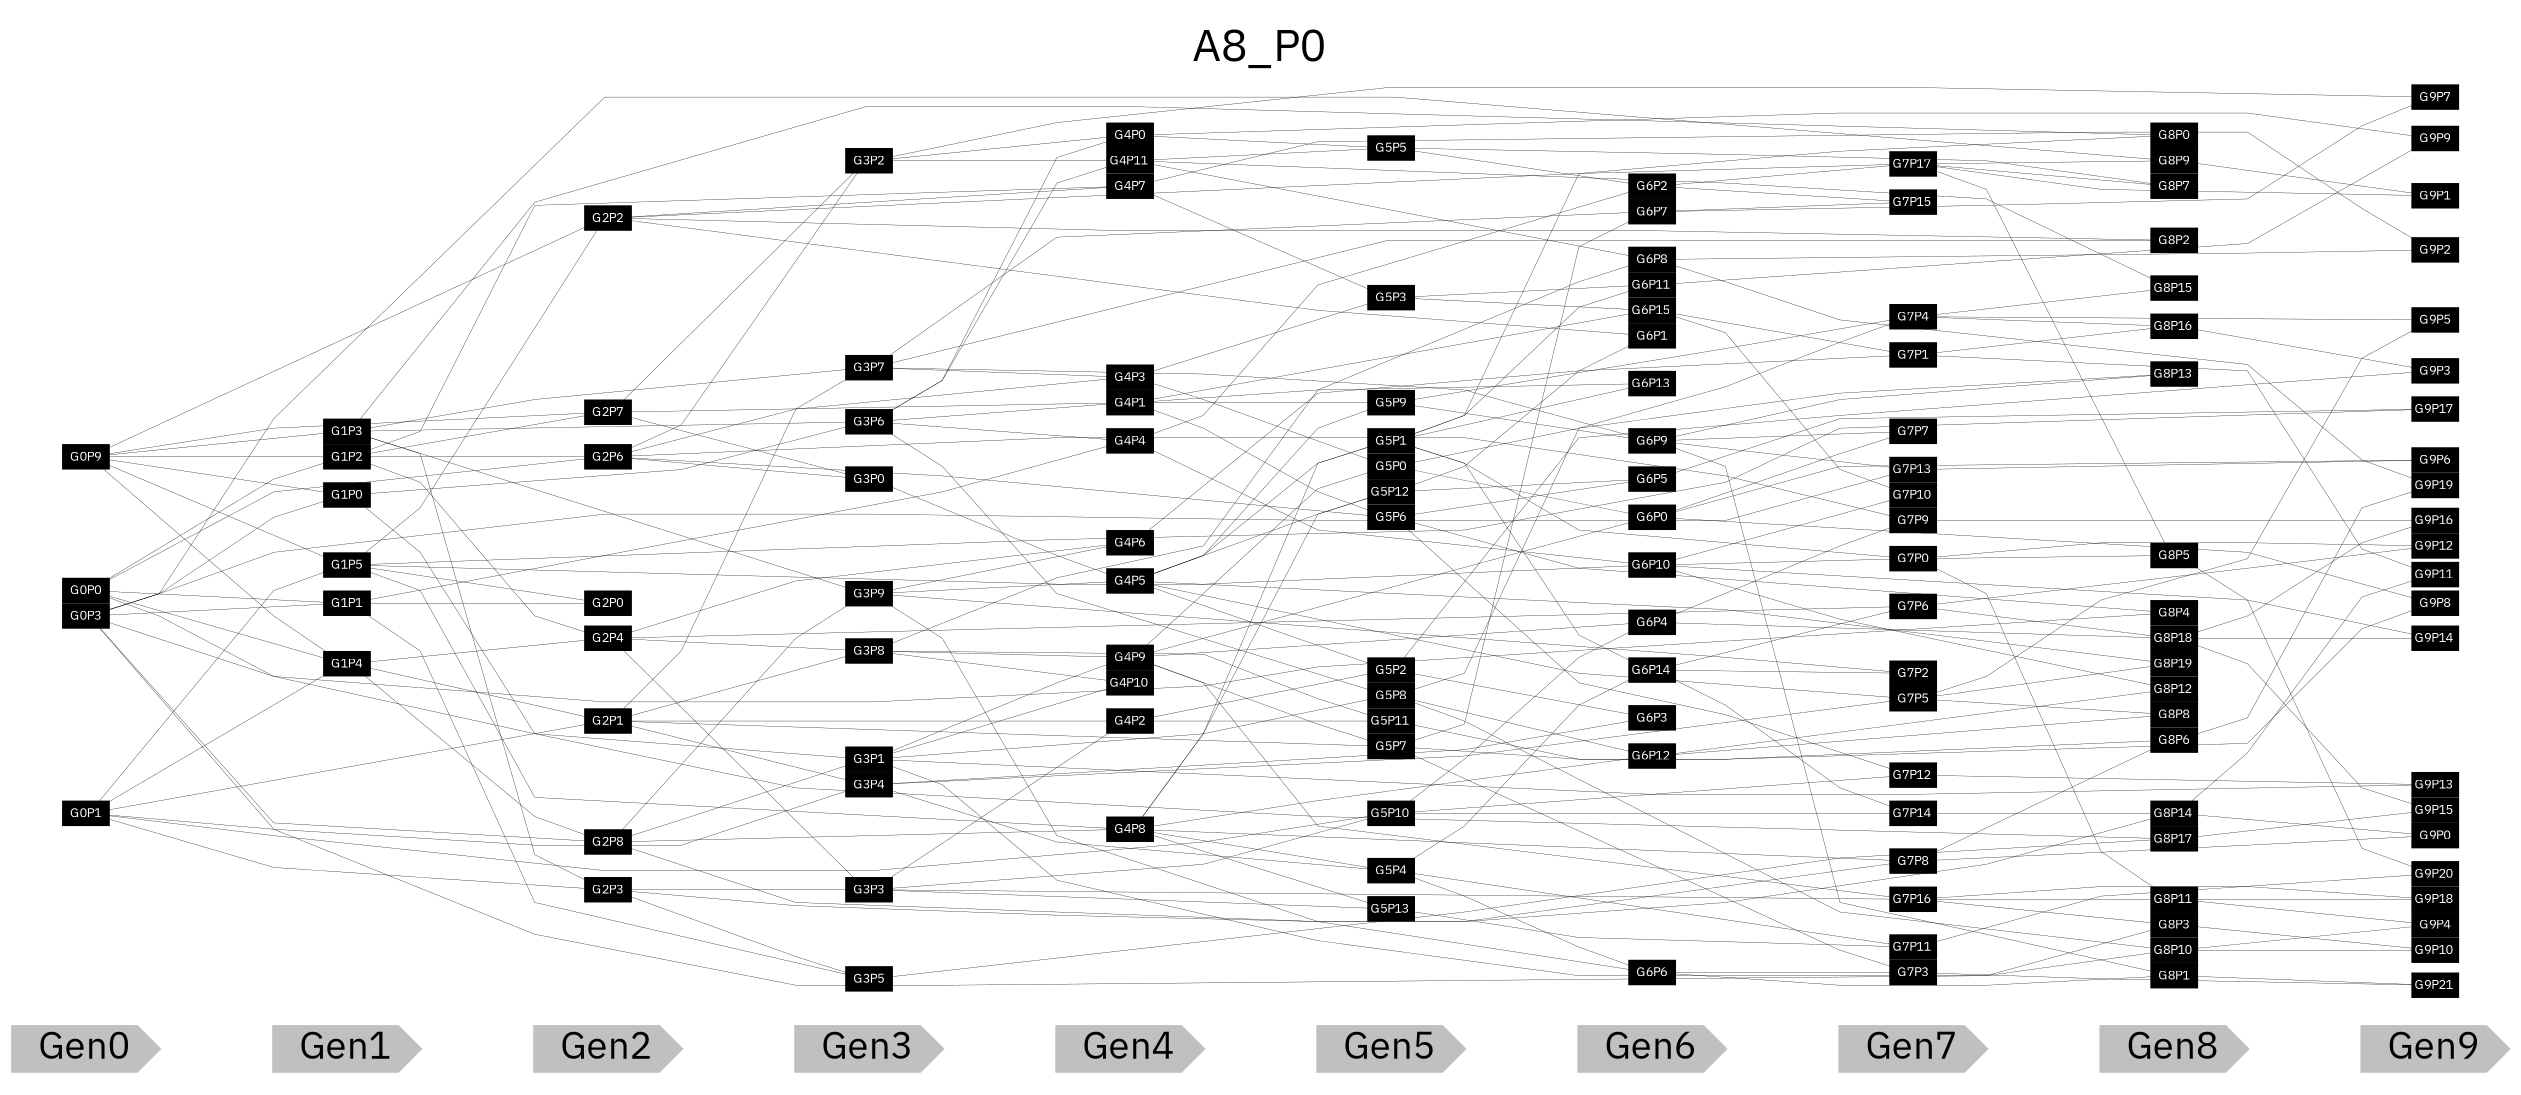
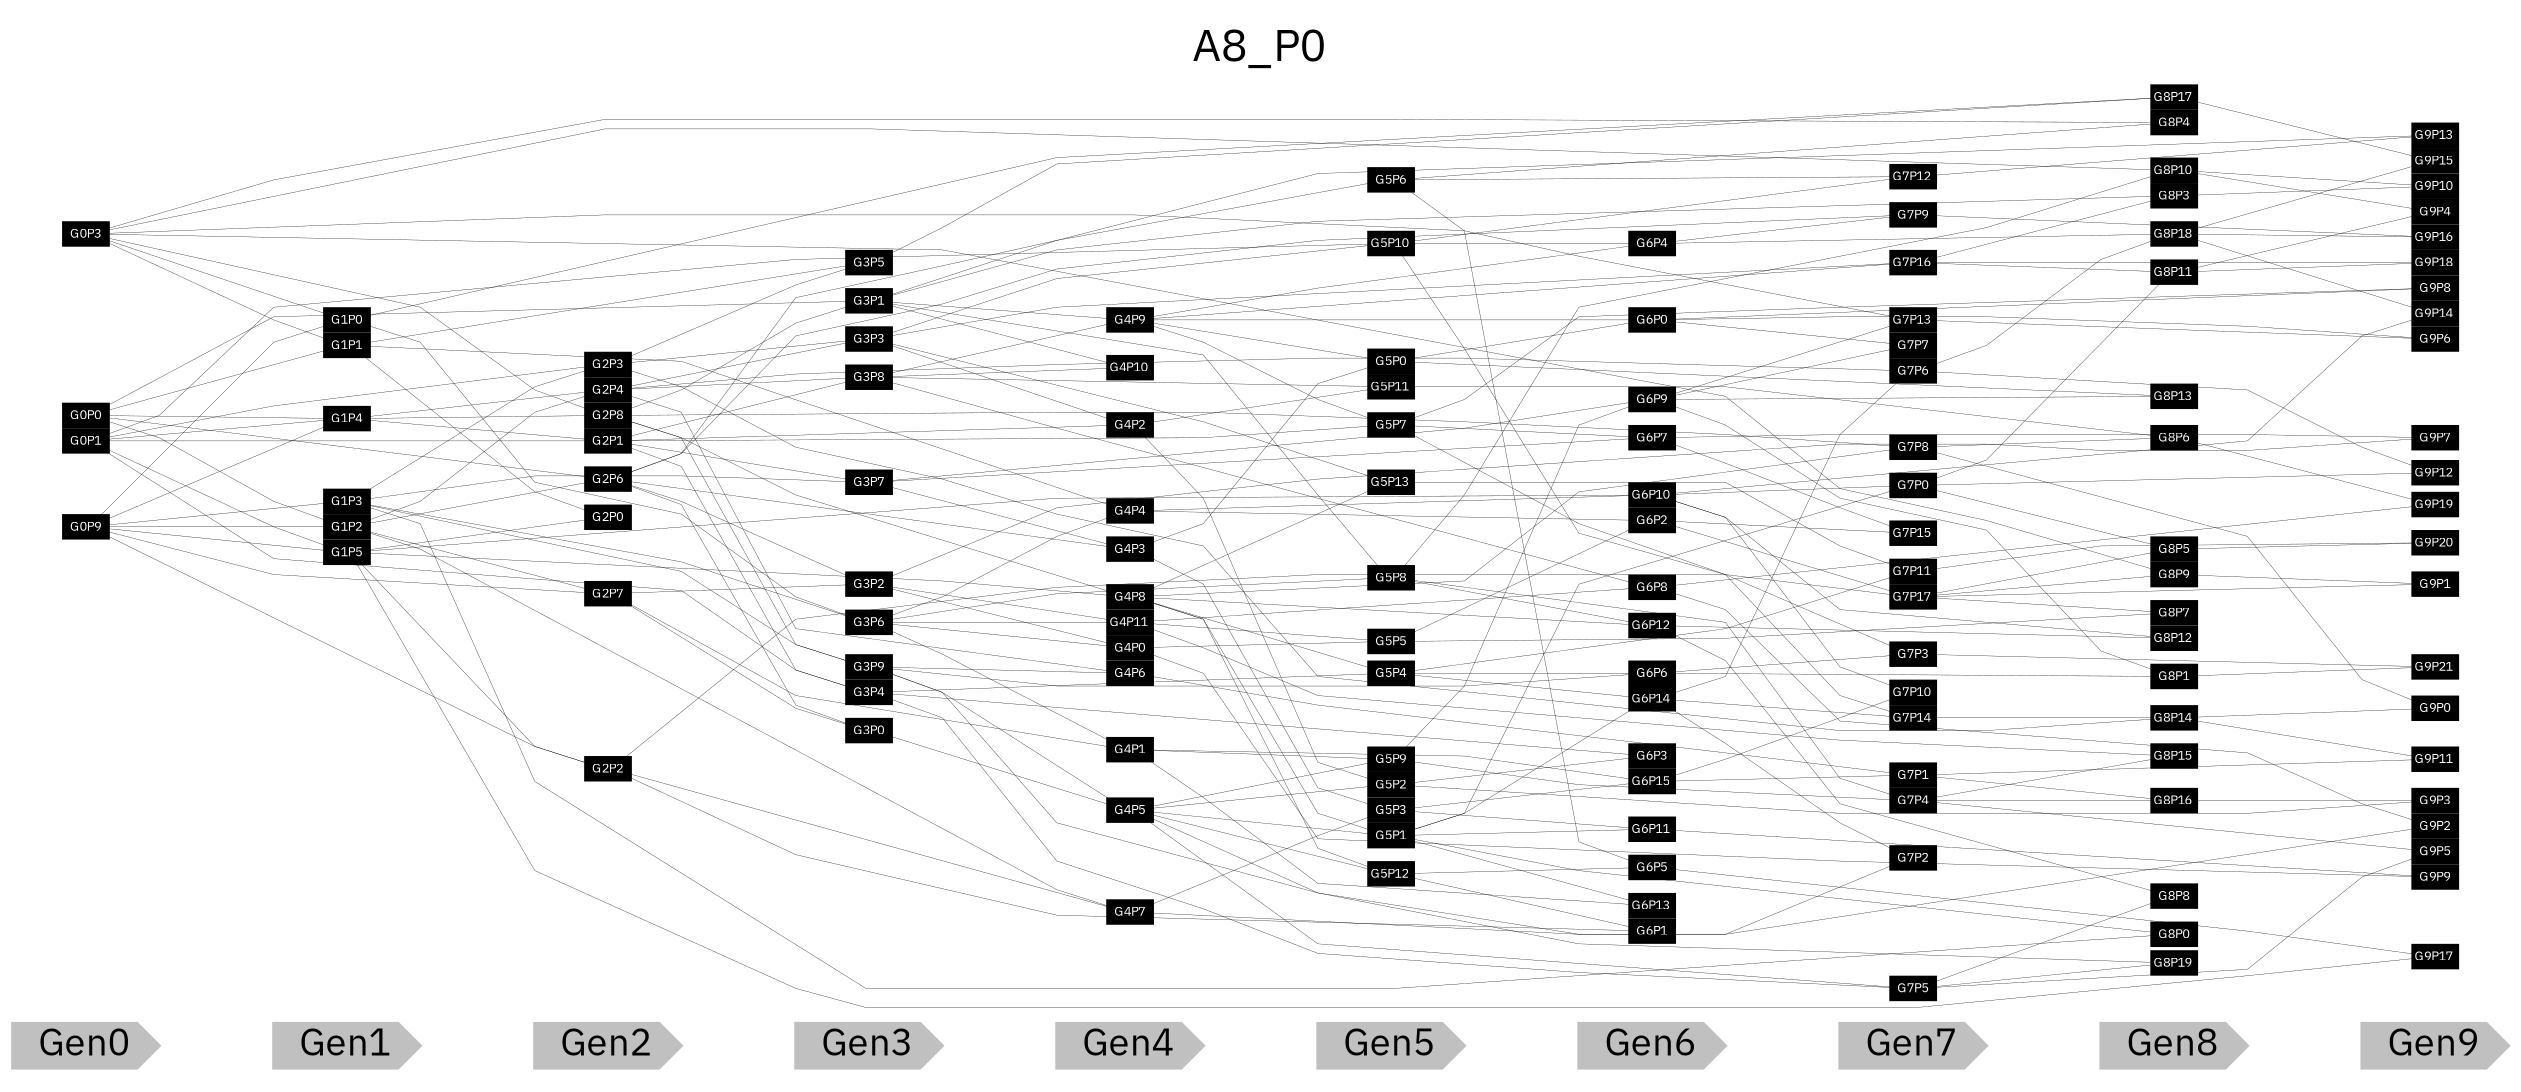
(2174, 240) -> none
(1261, 460) -> none
